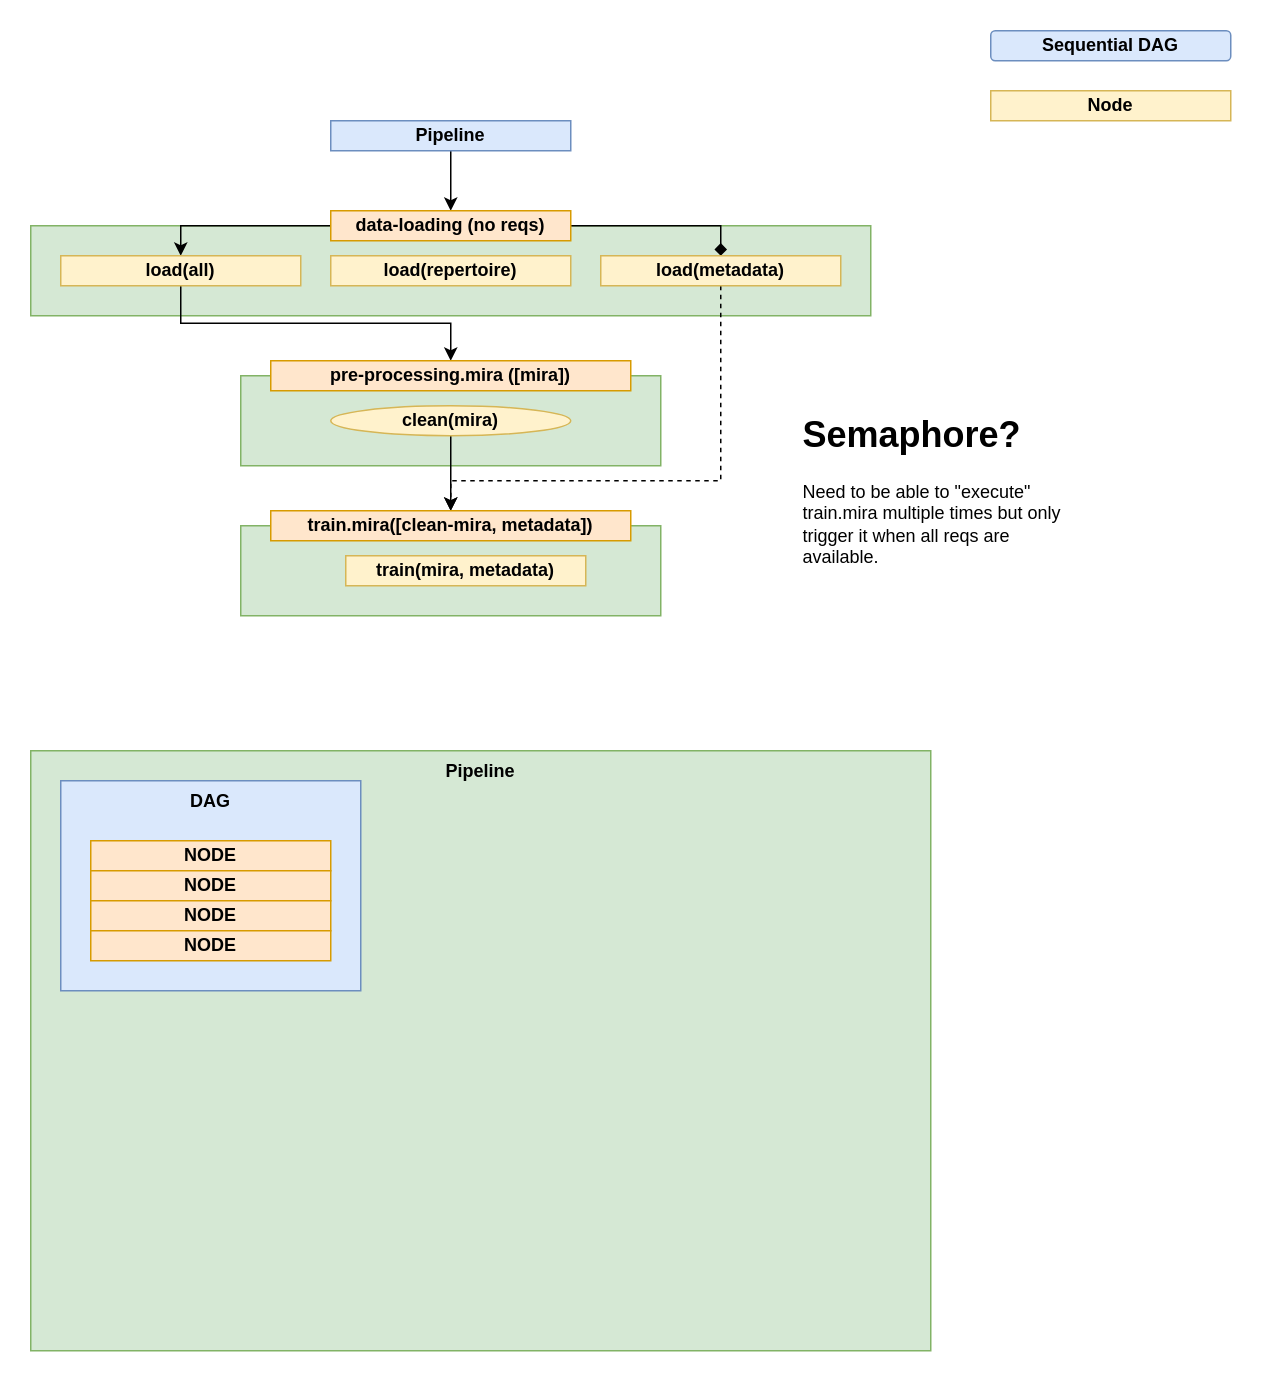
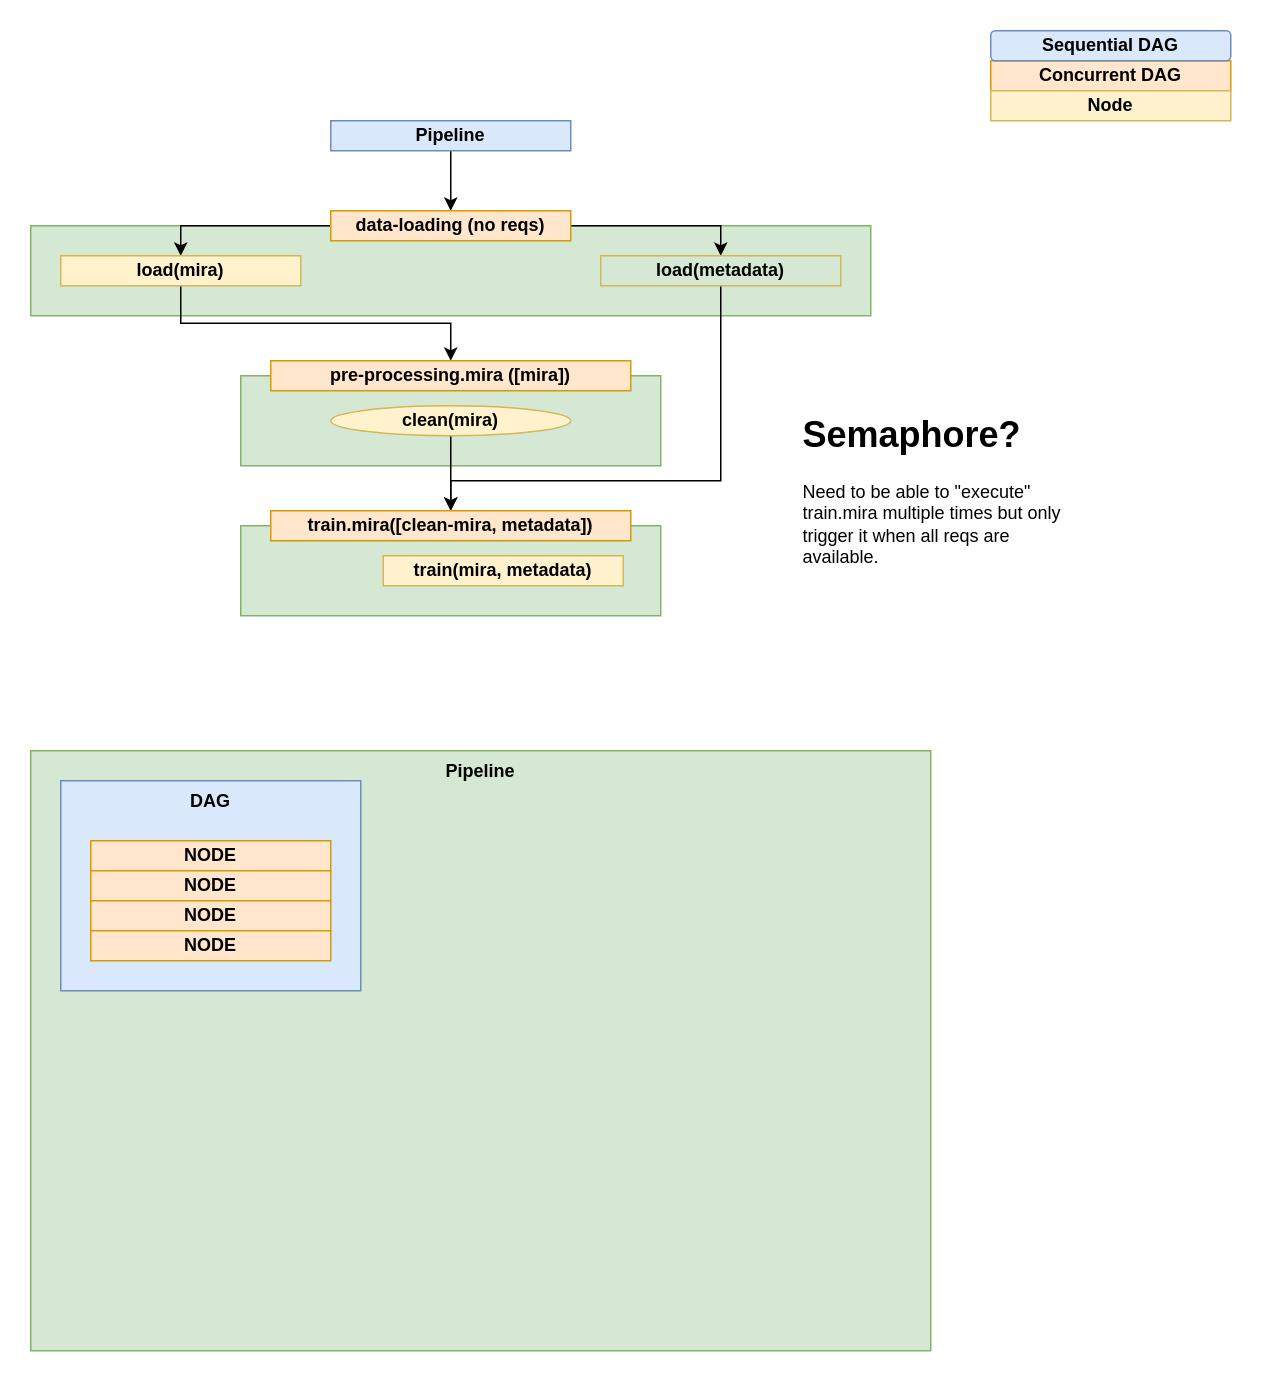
none -> (1111, 76)
(721, 243) -> (721, 244)
(181, 271) -> (181, 271)
(451, 271) -> none
(721, 271) -> (721, 271)
(685, 481) -> (685, 481)
(466, 571) -> (503, 571)
